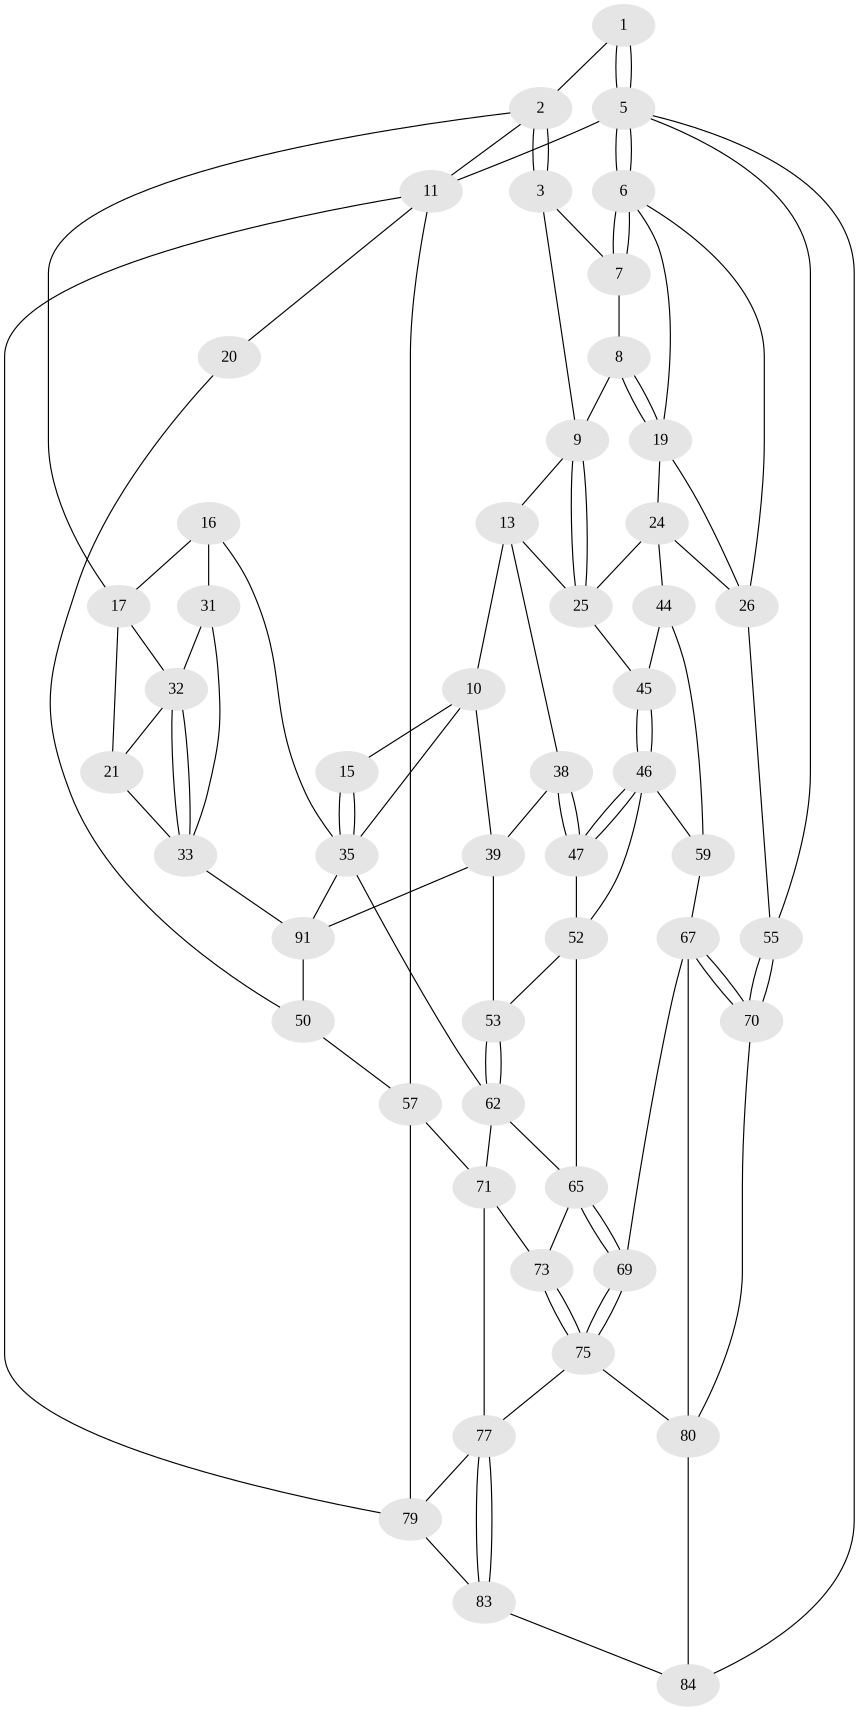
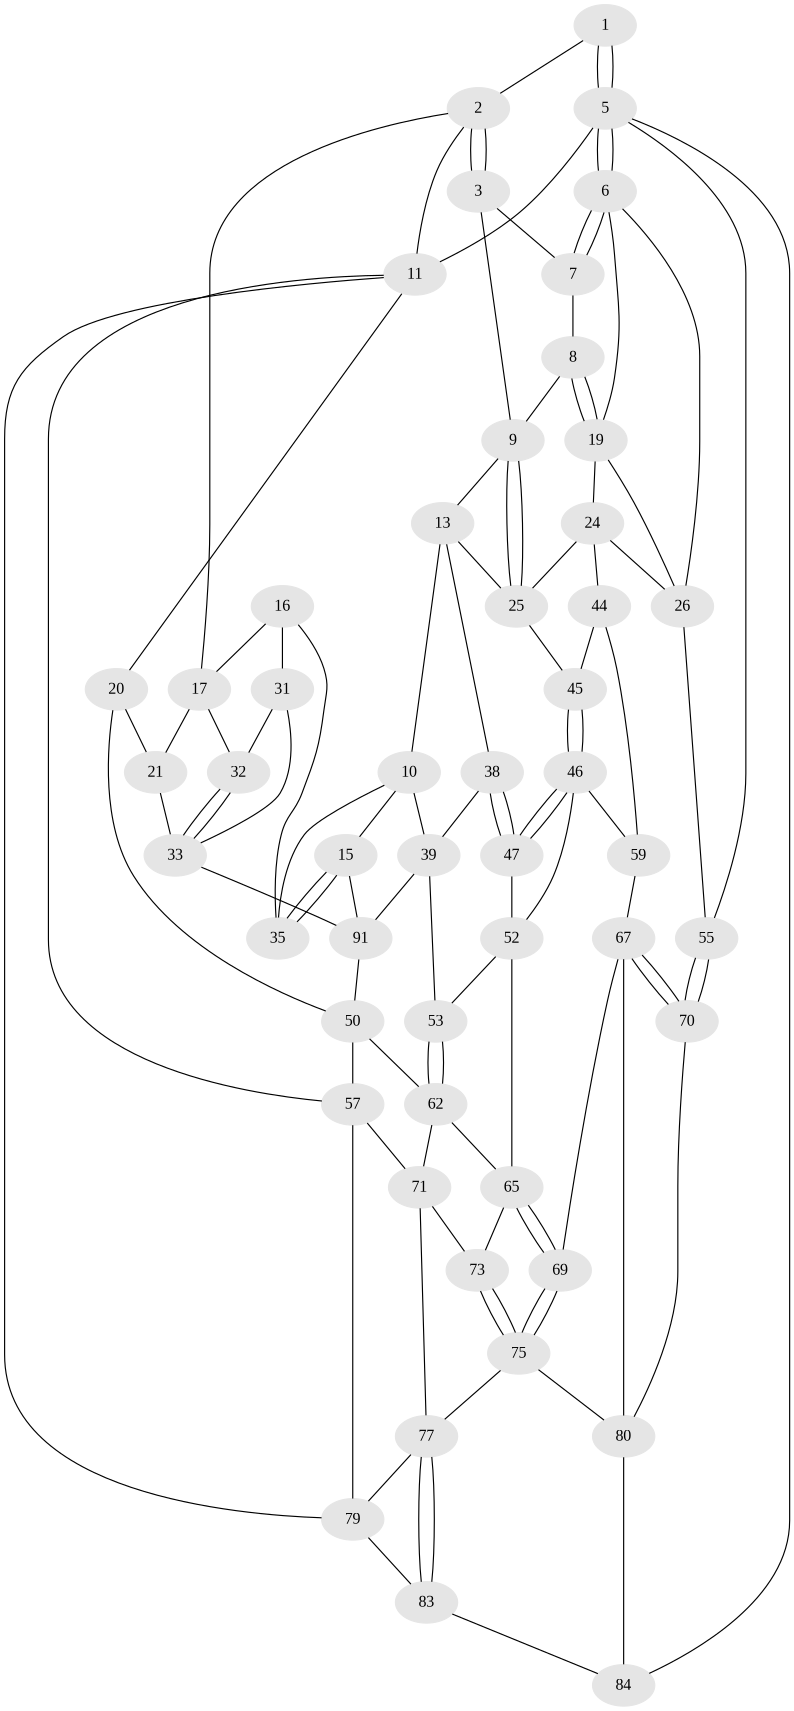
(144, 731) -> (136, 731)
(325, 897) -> (353, 897)
(419, 987) -> (394, 1063)
